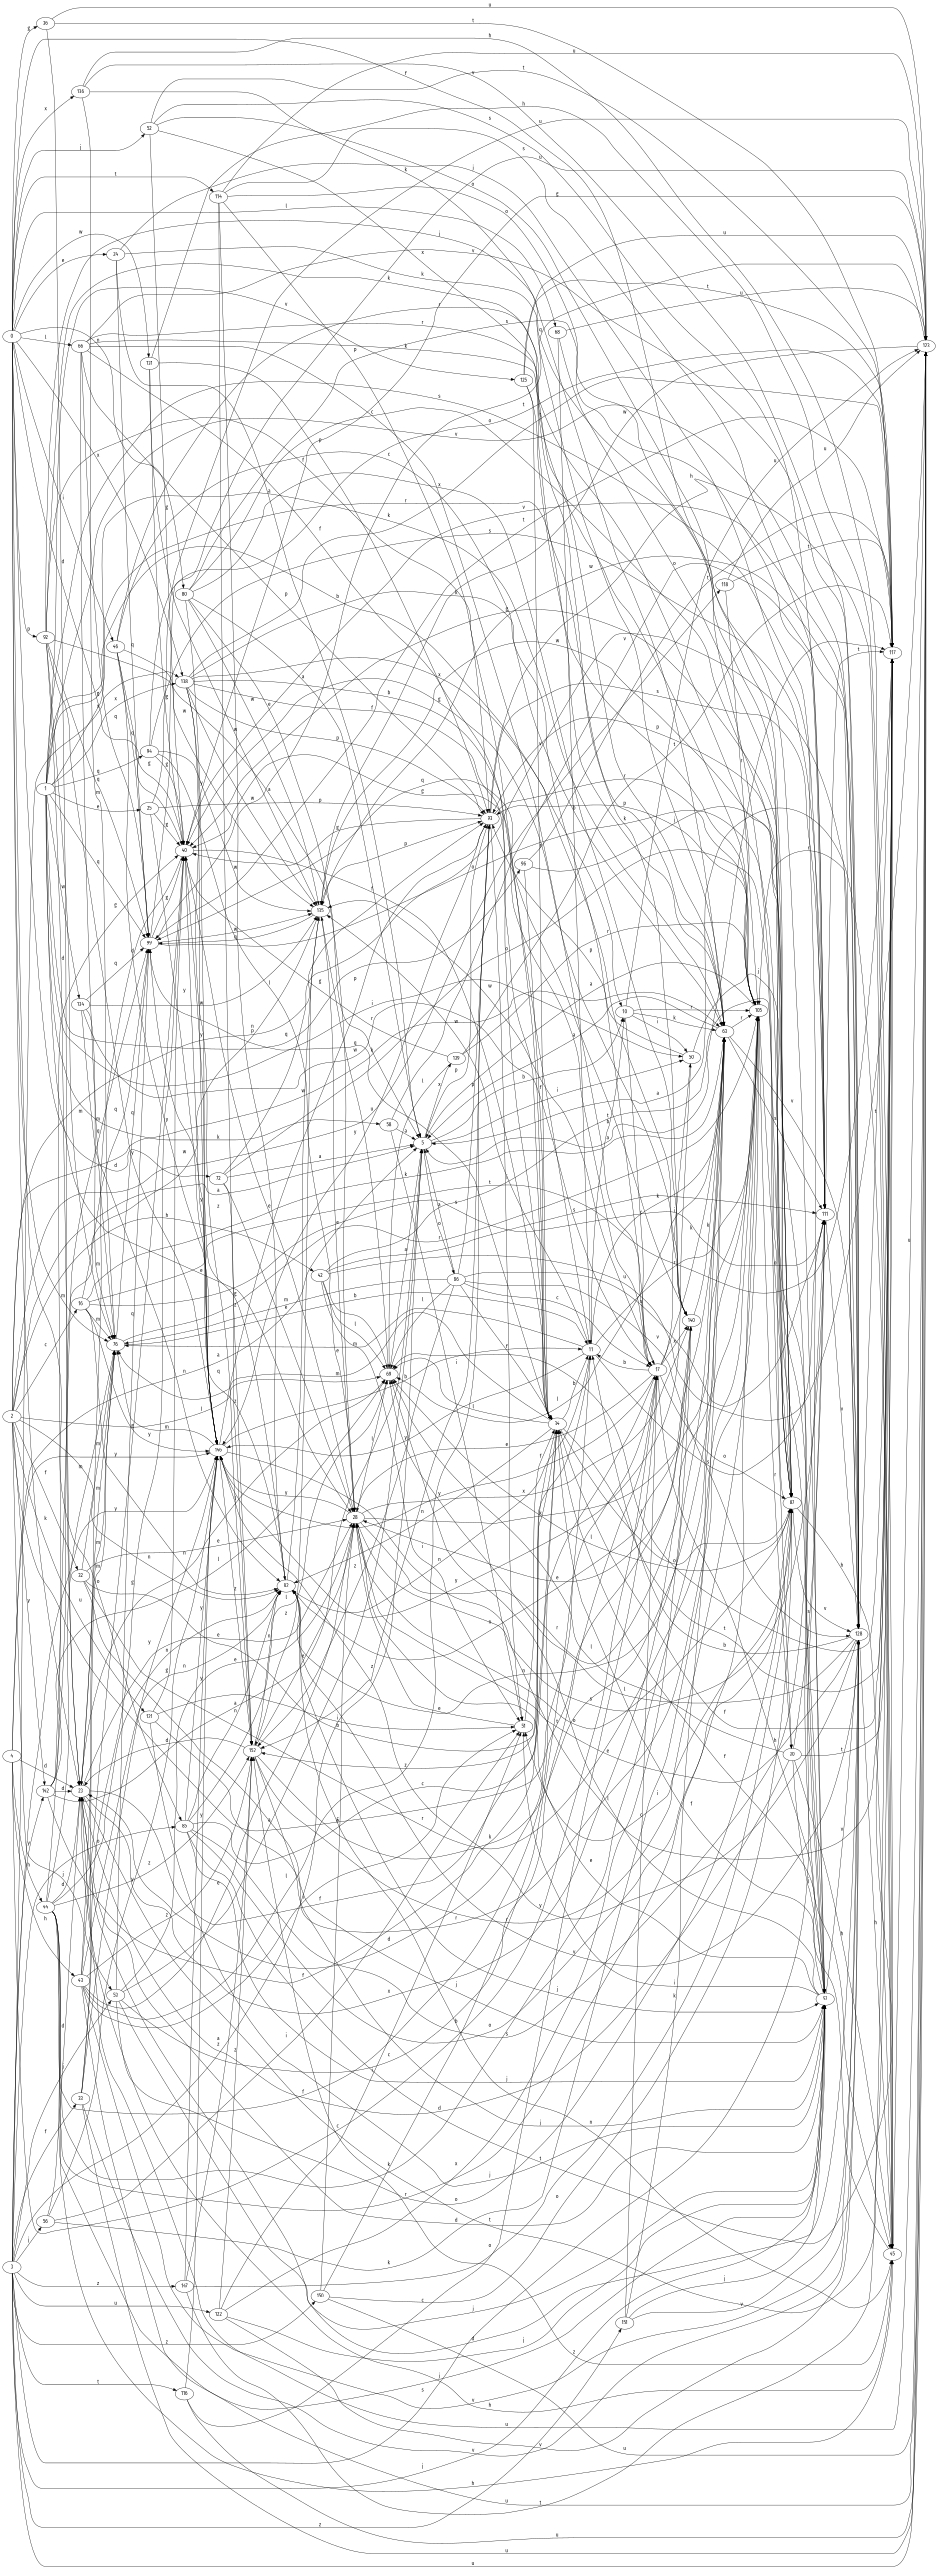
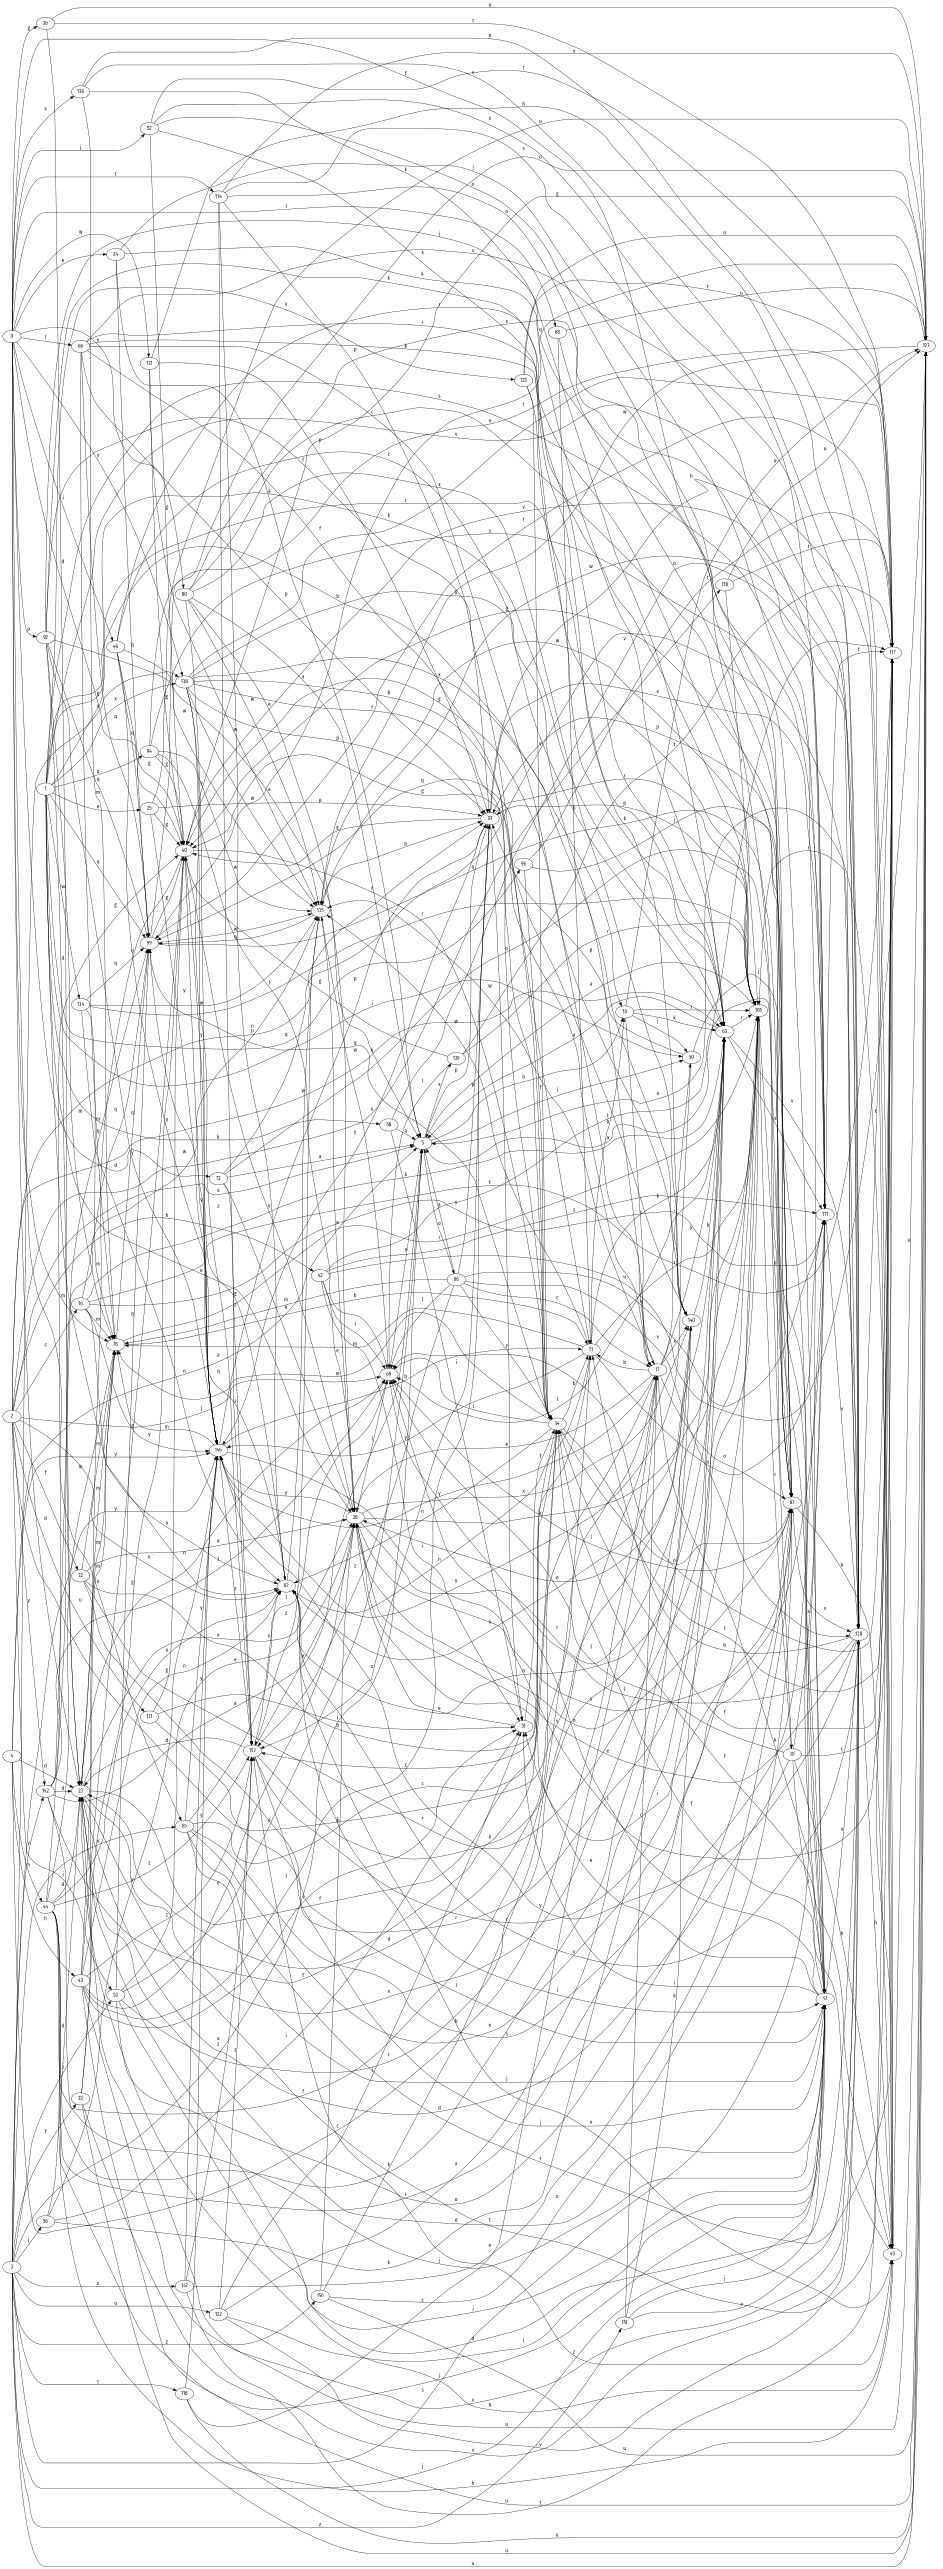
(410, 1003) -> (447, 912)
(46, 1519) -> (46, 1519)
(239, 1710) -> (62, 1237)
(128, 1772) -> none
(413, 2154) -> (362, 2235)
